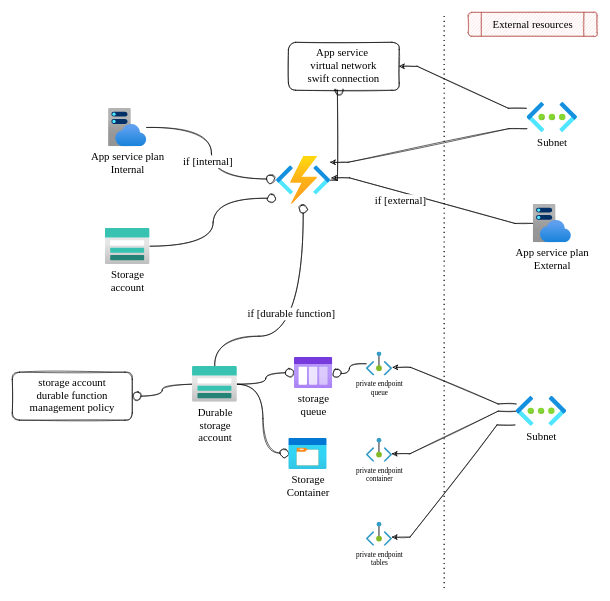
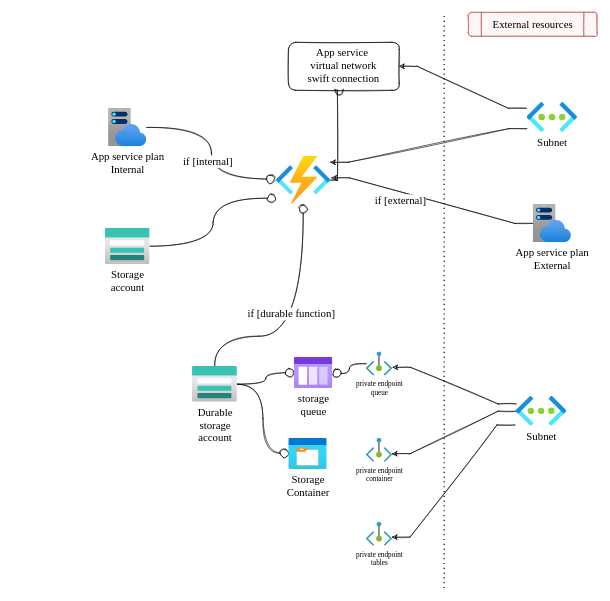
(166, 387) -> none
(72, 396) -> none
